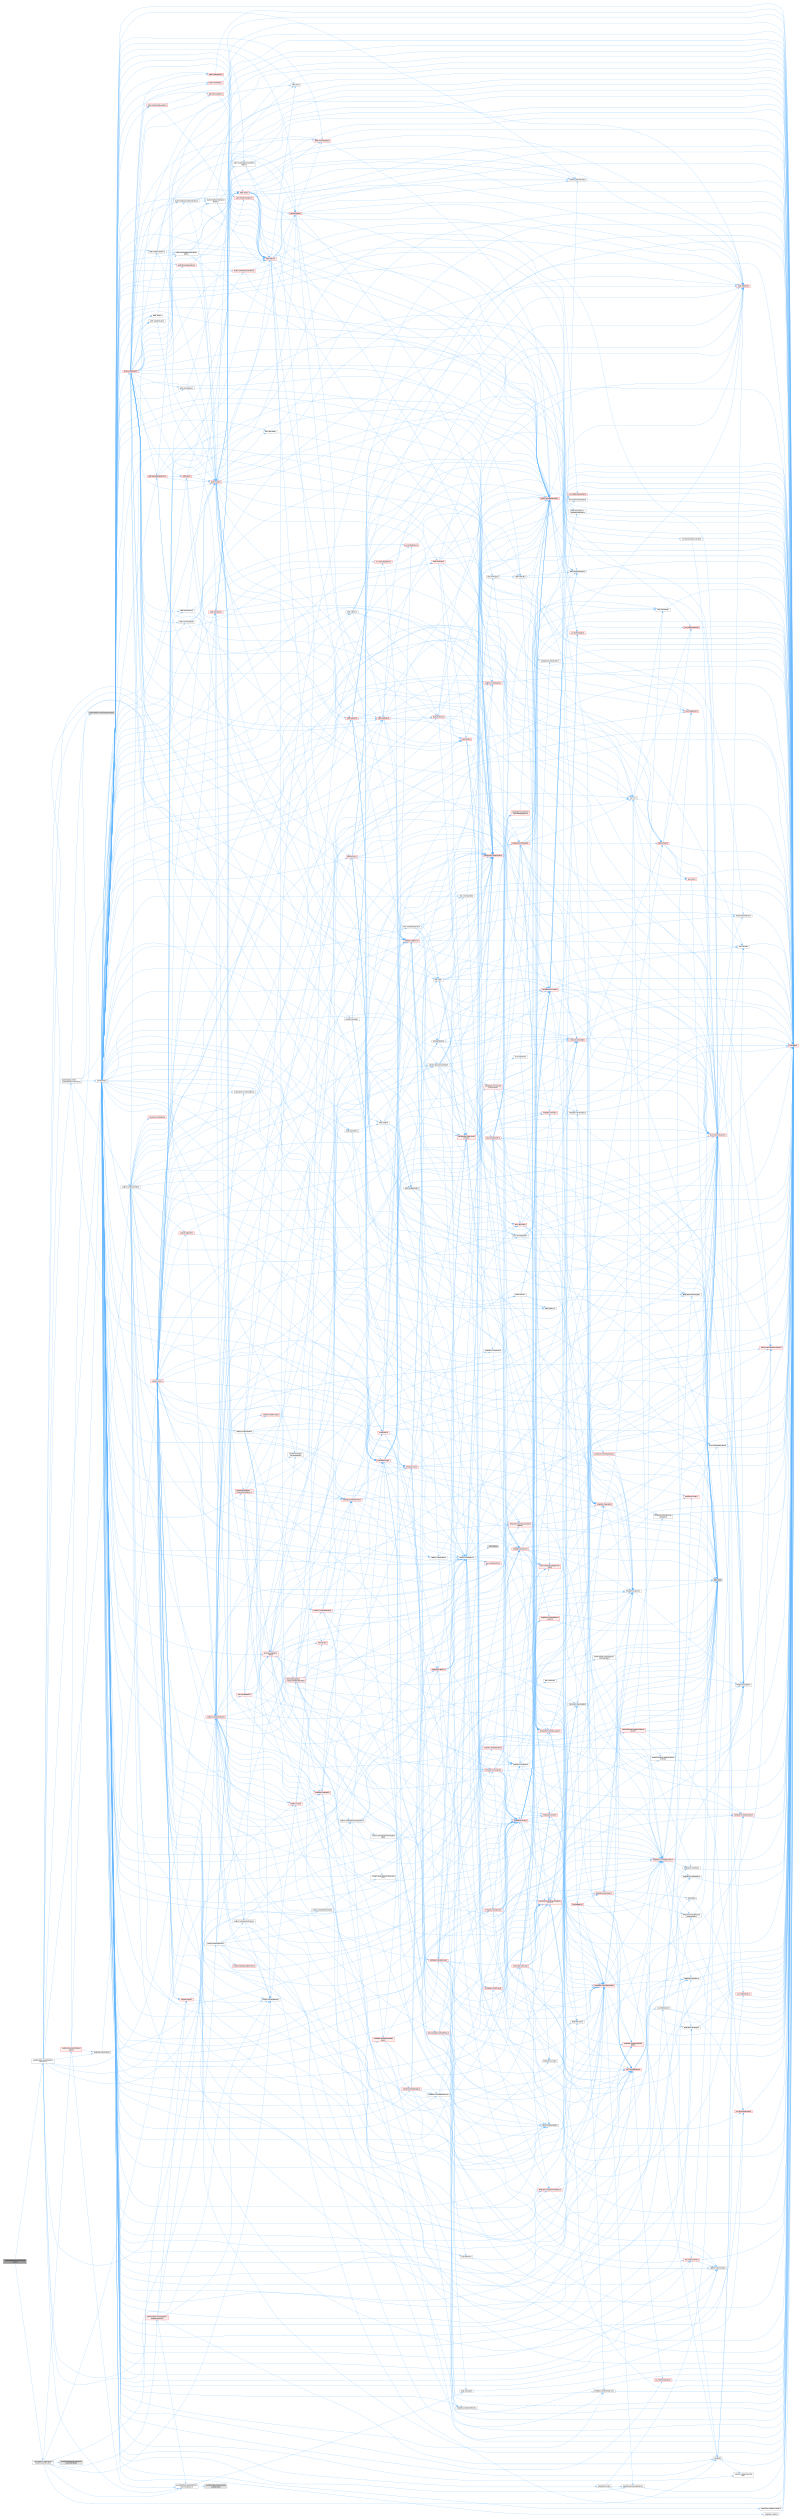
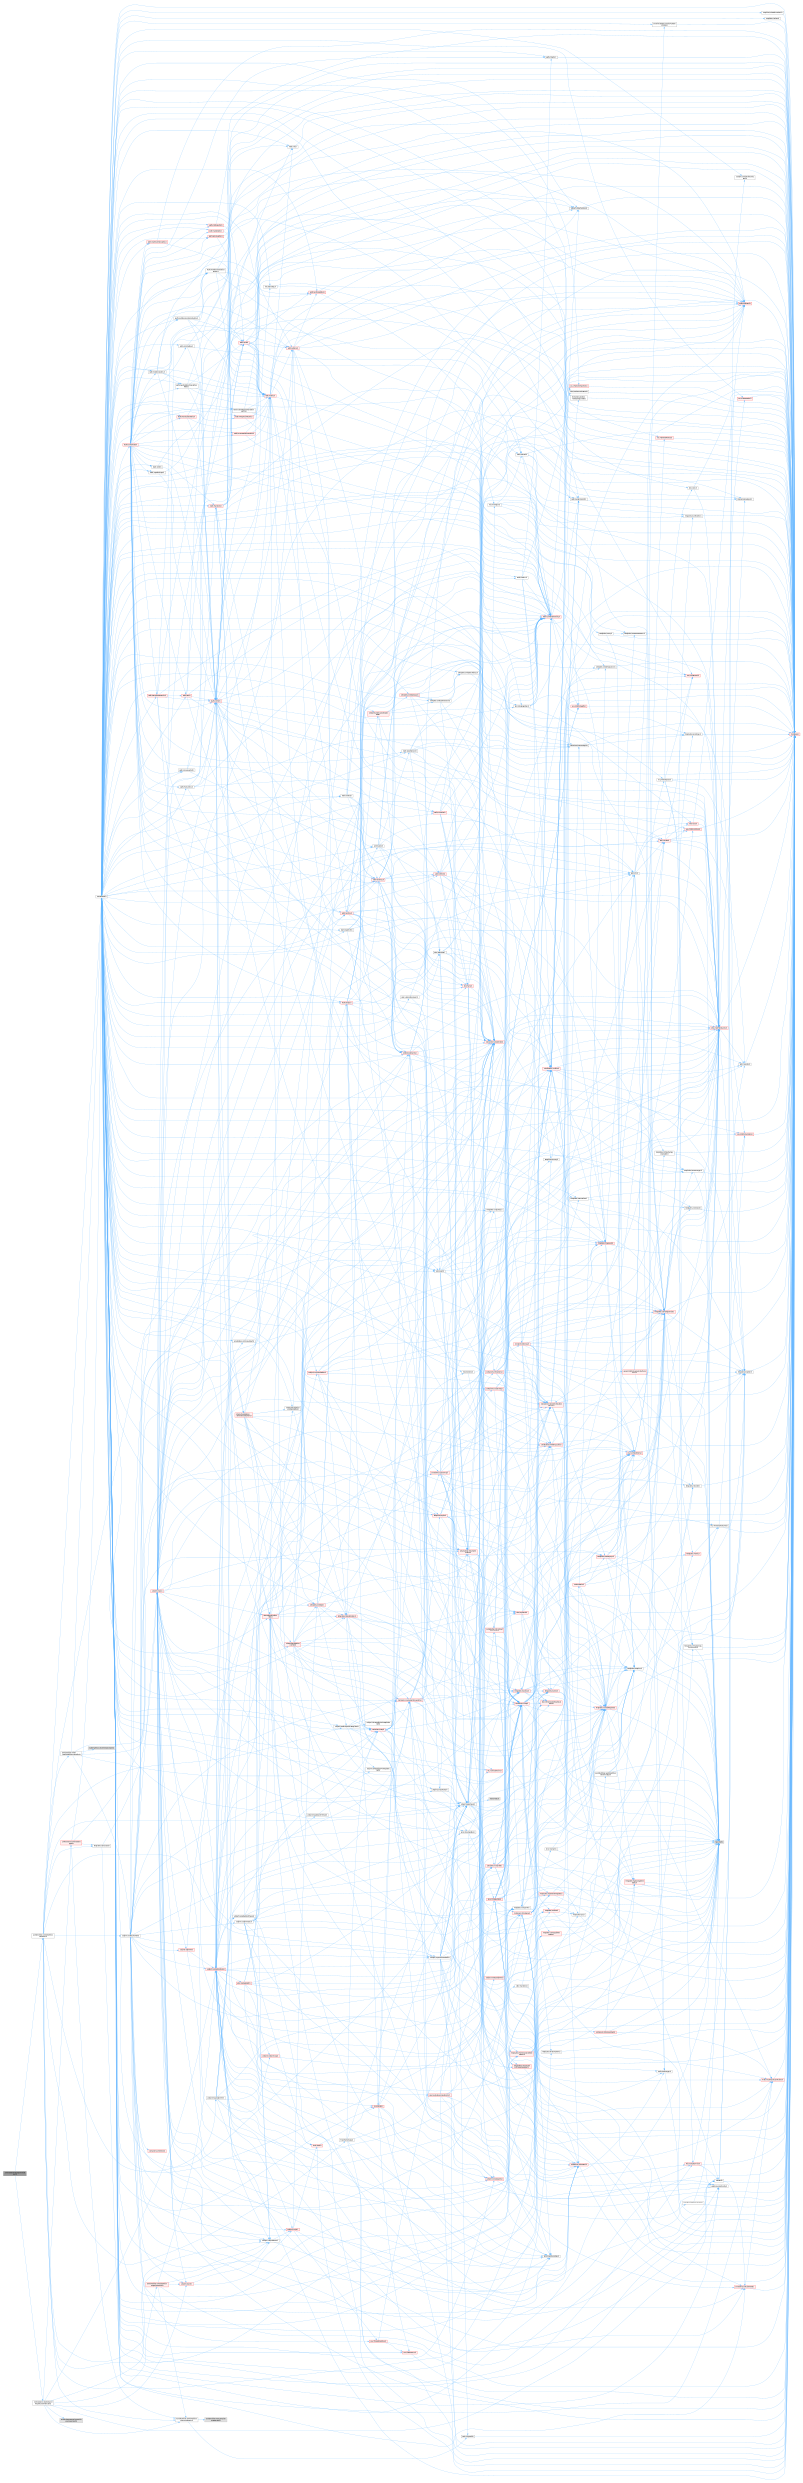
(276, 1409) -> (212, 1603)
(412, 1467) -> (410, 1700)
(296, 1680) -> (293, 1644)
(244, 1966) -> none
